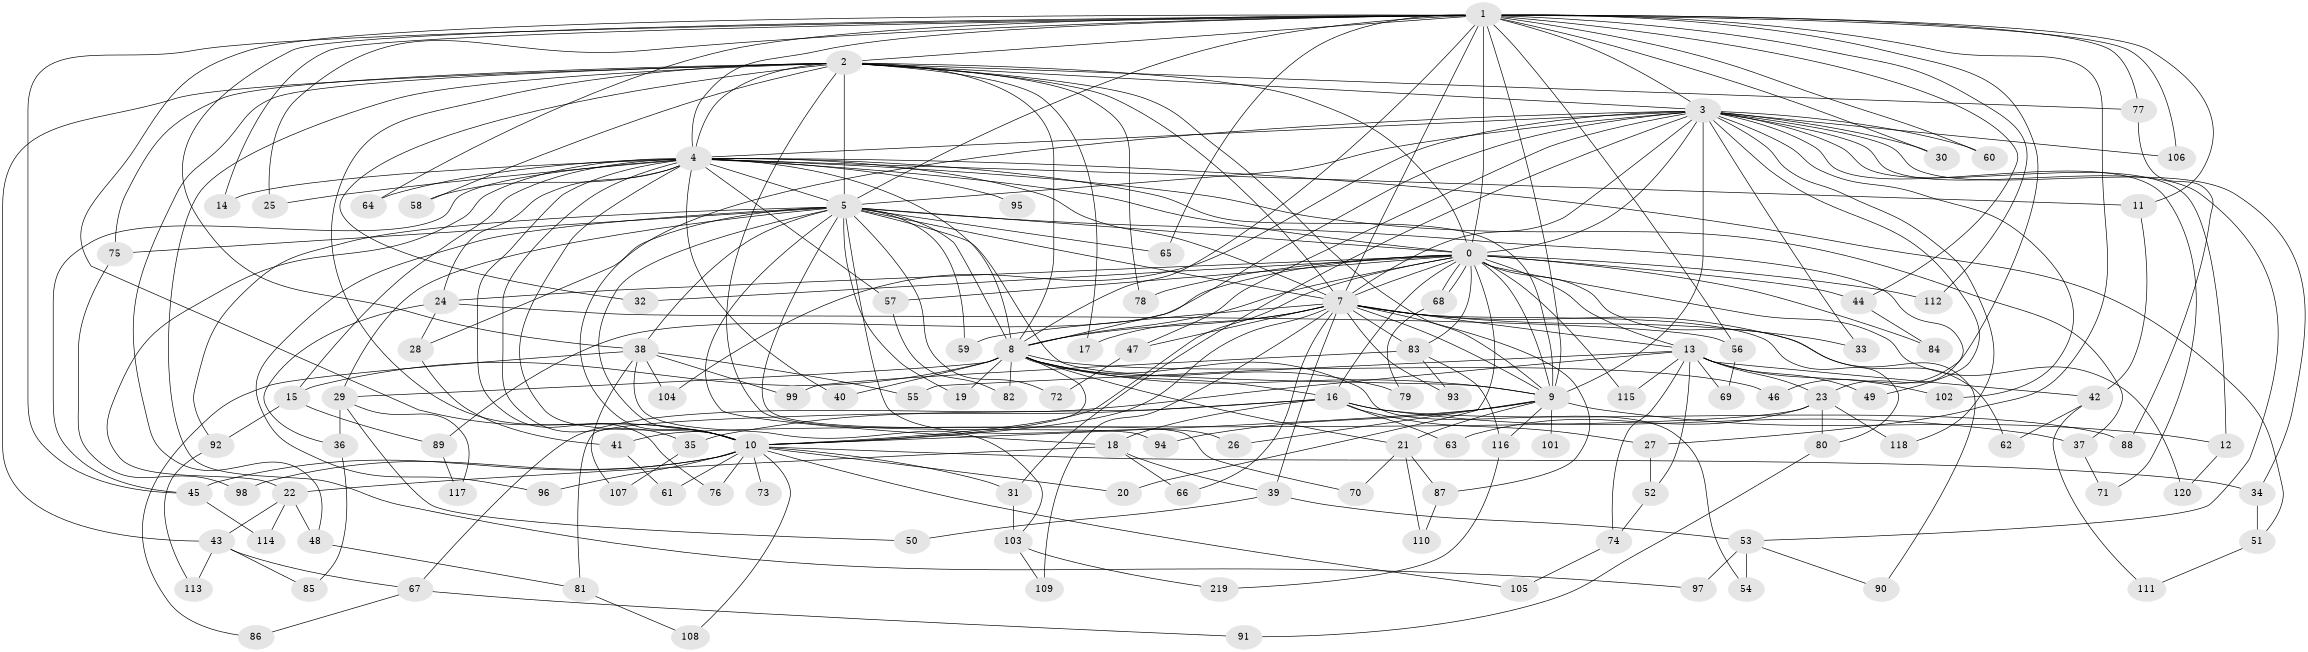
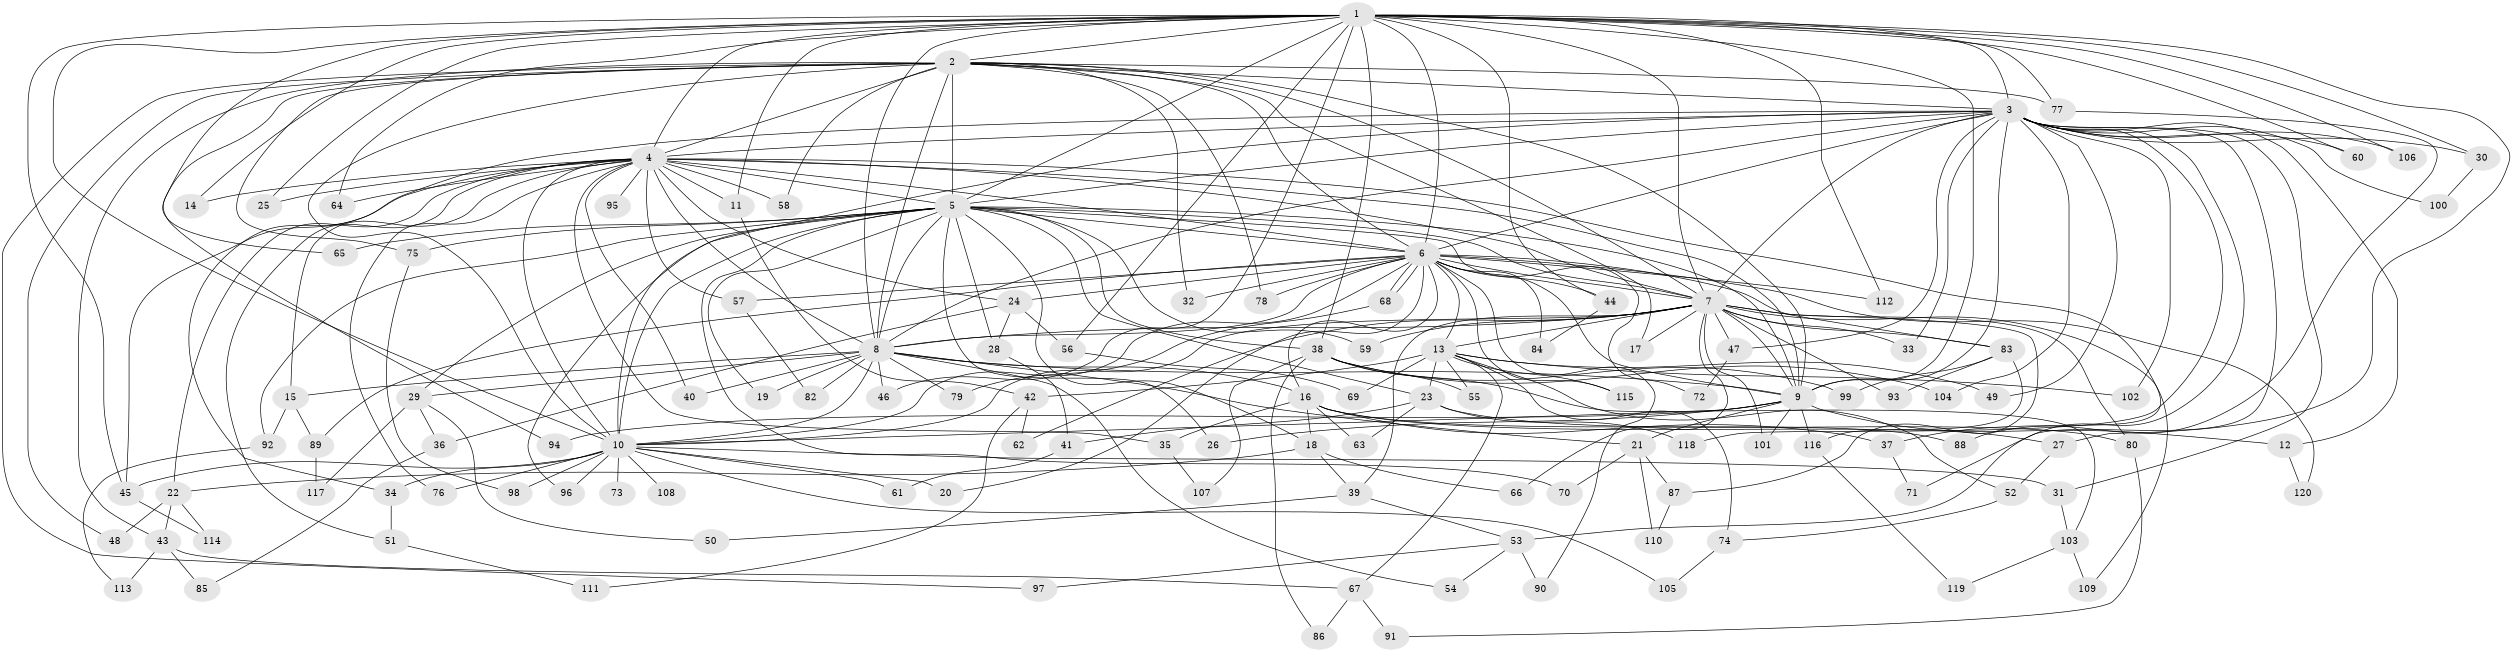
none -> (2439, 206)
(1470, 254) -> (1422, 254)
none -> (1741, 381)
(581, 589) -> none
(1219, 589) -> (1957, 589)
